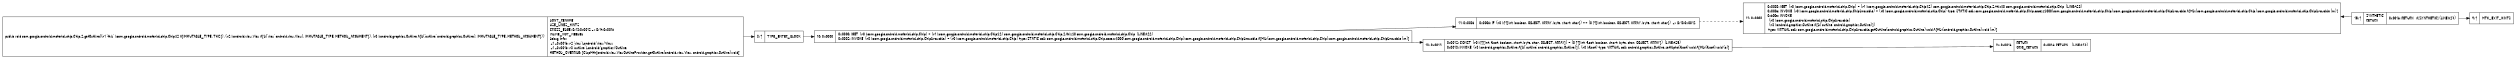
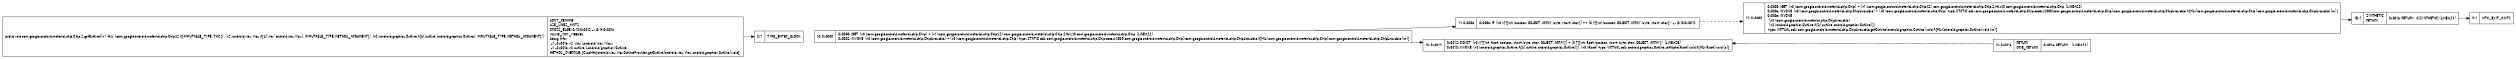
(1781, 16) -> (1781, 16)
(2348, 17) -> (2345, 20)
(807, 37) -> none
(1861, 47) -> (1864, 43)
